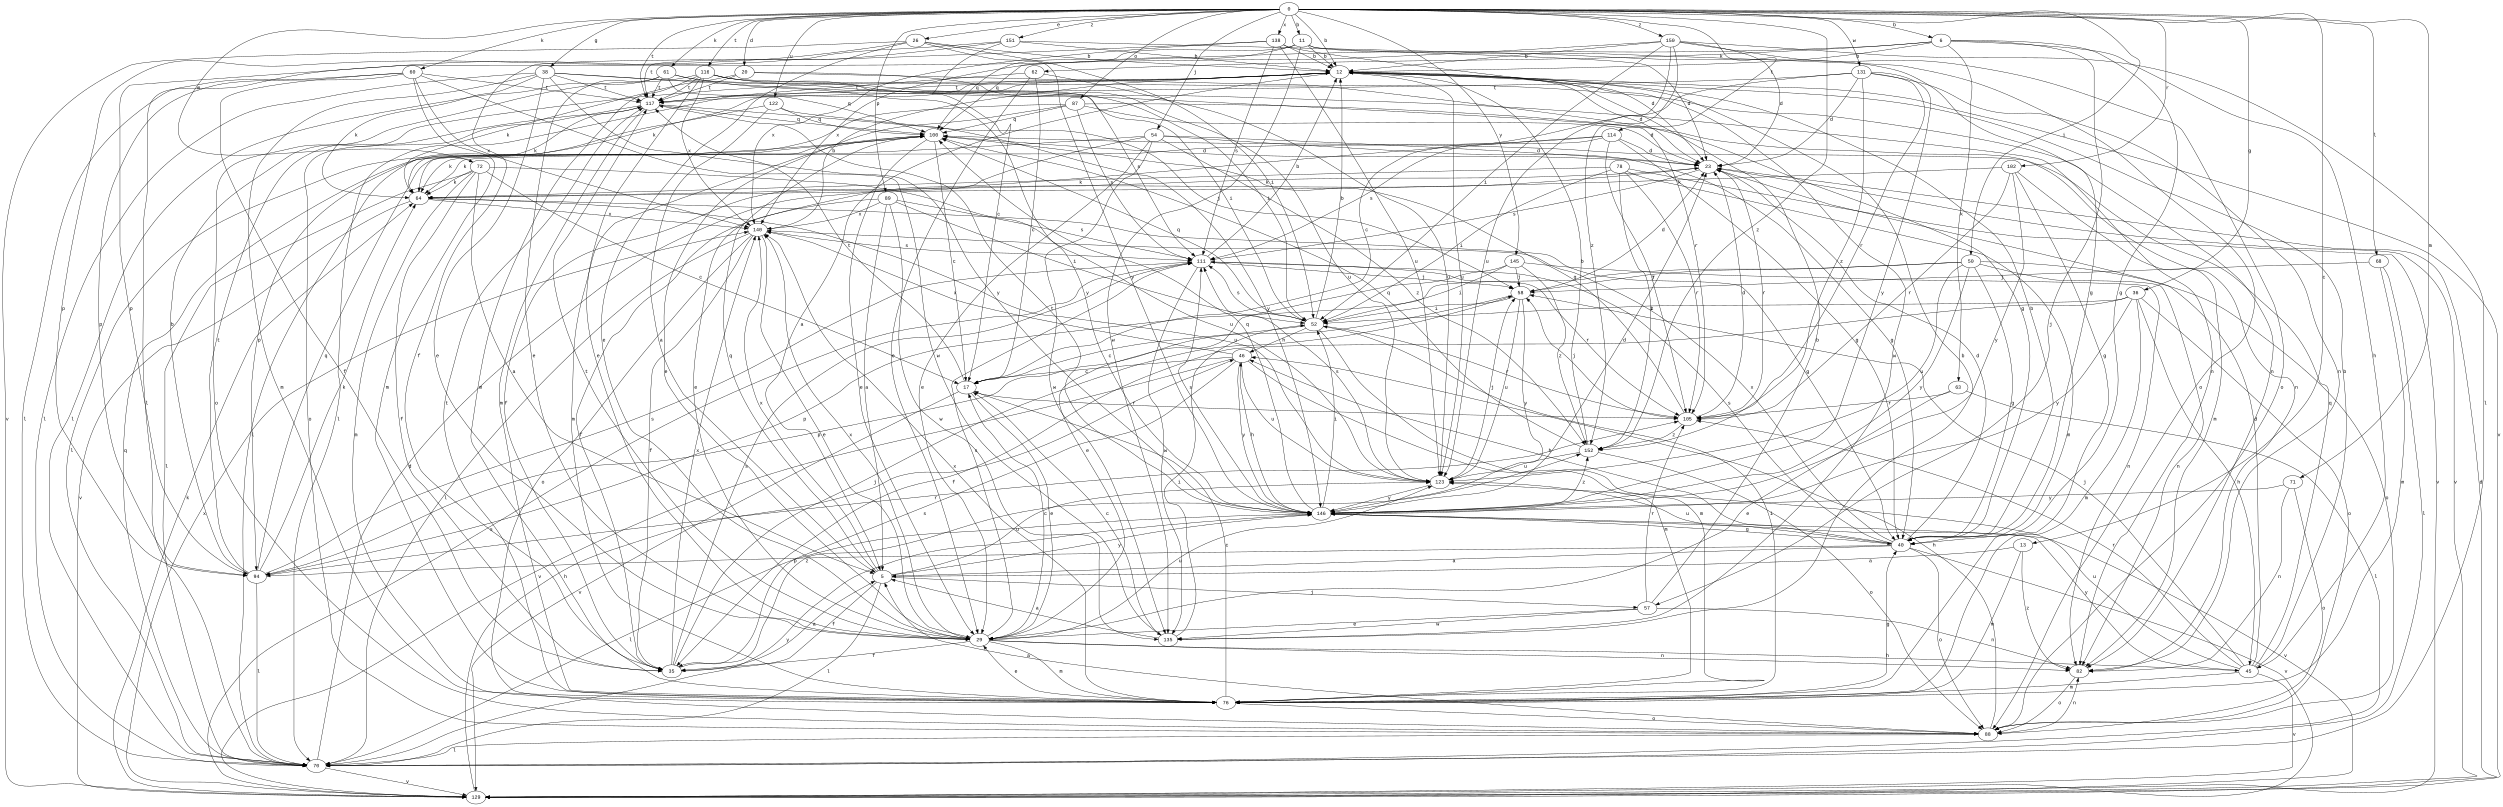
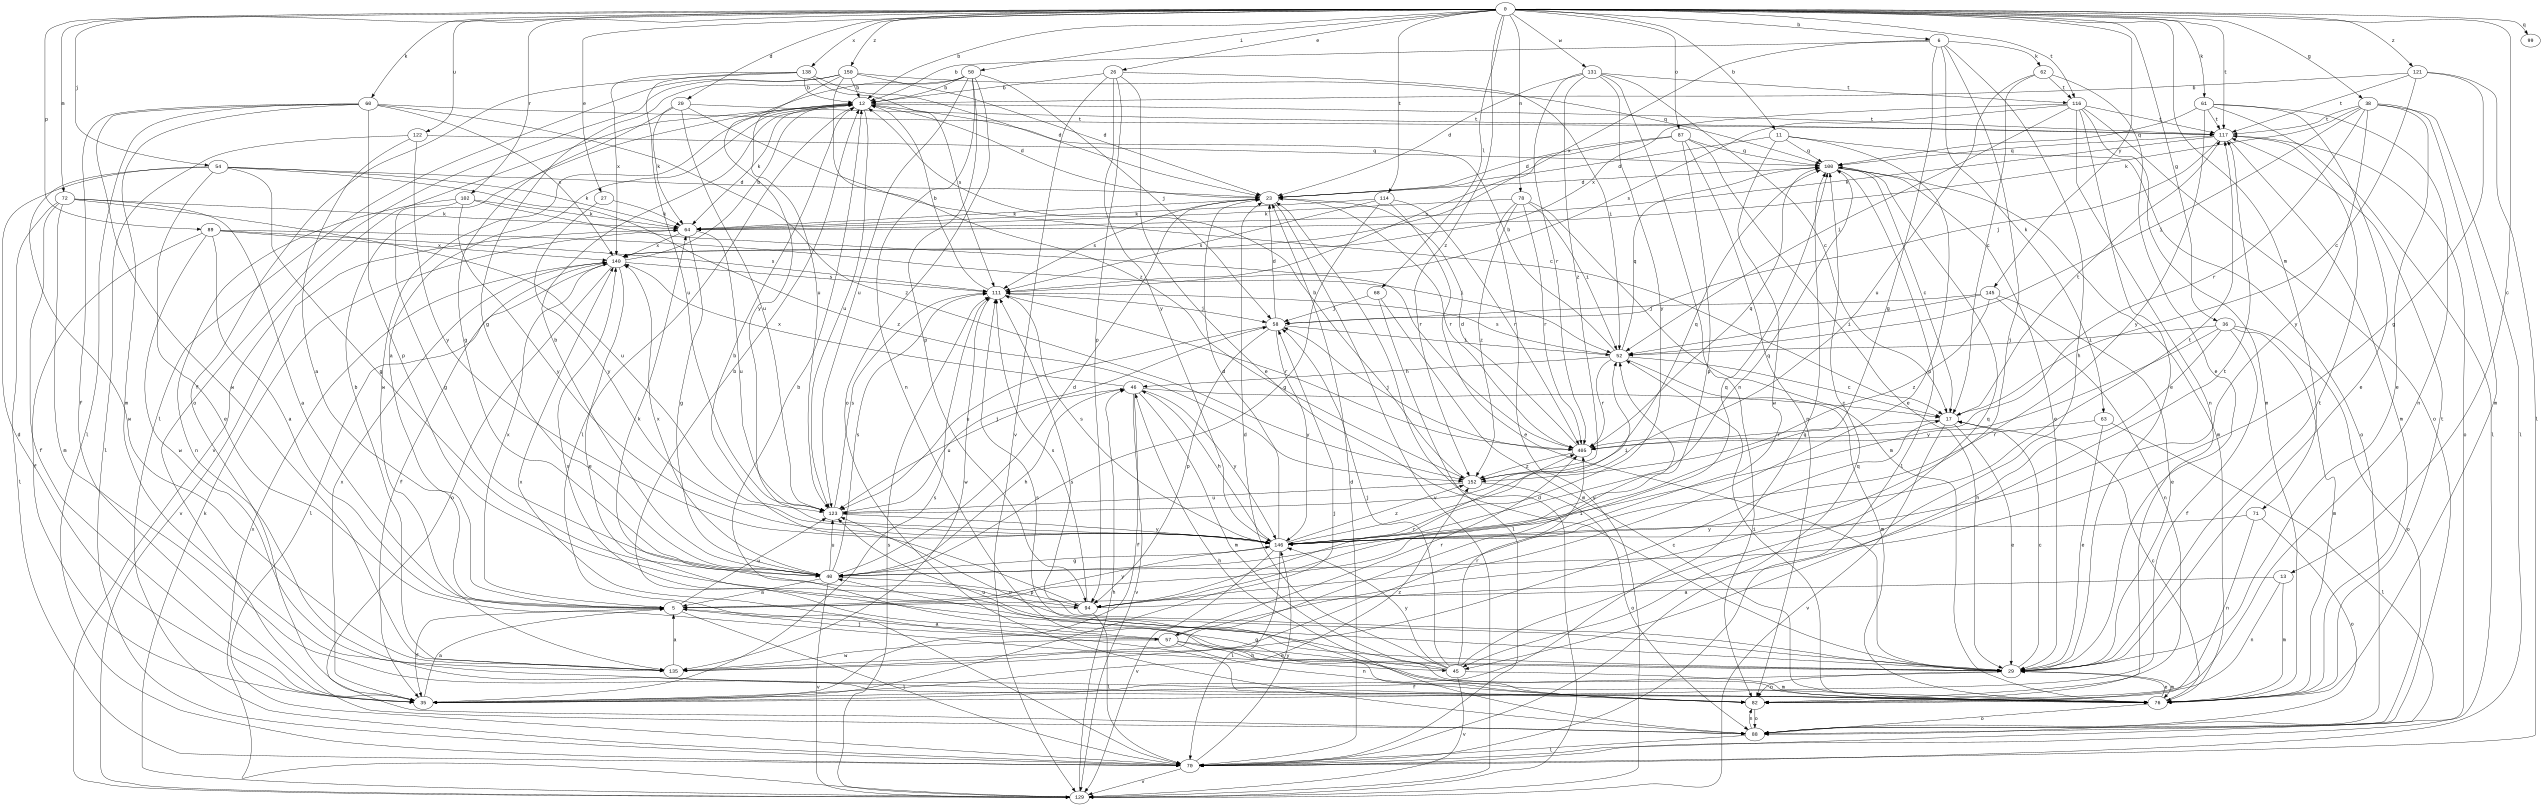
(1010, 41) -> (2418, 72)
none -> (2531, 41)
(1320, 56) -> (921, 93)
(1198, 89) -> (1832, 89)
(790, 91) -> (2059, 87)
none -> (1519, 100)
(1656, 156) -> none
(413, 179) -> (1294, 683)
(1481, 183) -> none
none -> (604, 198)
(716, 286) -> (1350, 248)
none -> (909, 301)
(506, 403) -> (19, 435)
(1687, 419) -> (1582, 451)
(2215, 419) -> (197, 451)
(925, 514) -> (1138, 545)
(2028, 608) -> (2252, 640)
(1938, 635) -> none
none -> (1310, 645)
(1612, 652) -> (1296, 663)
(1362, 694) -> (852, 621)
